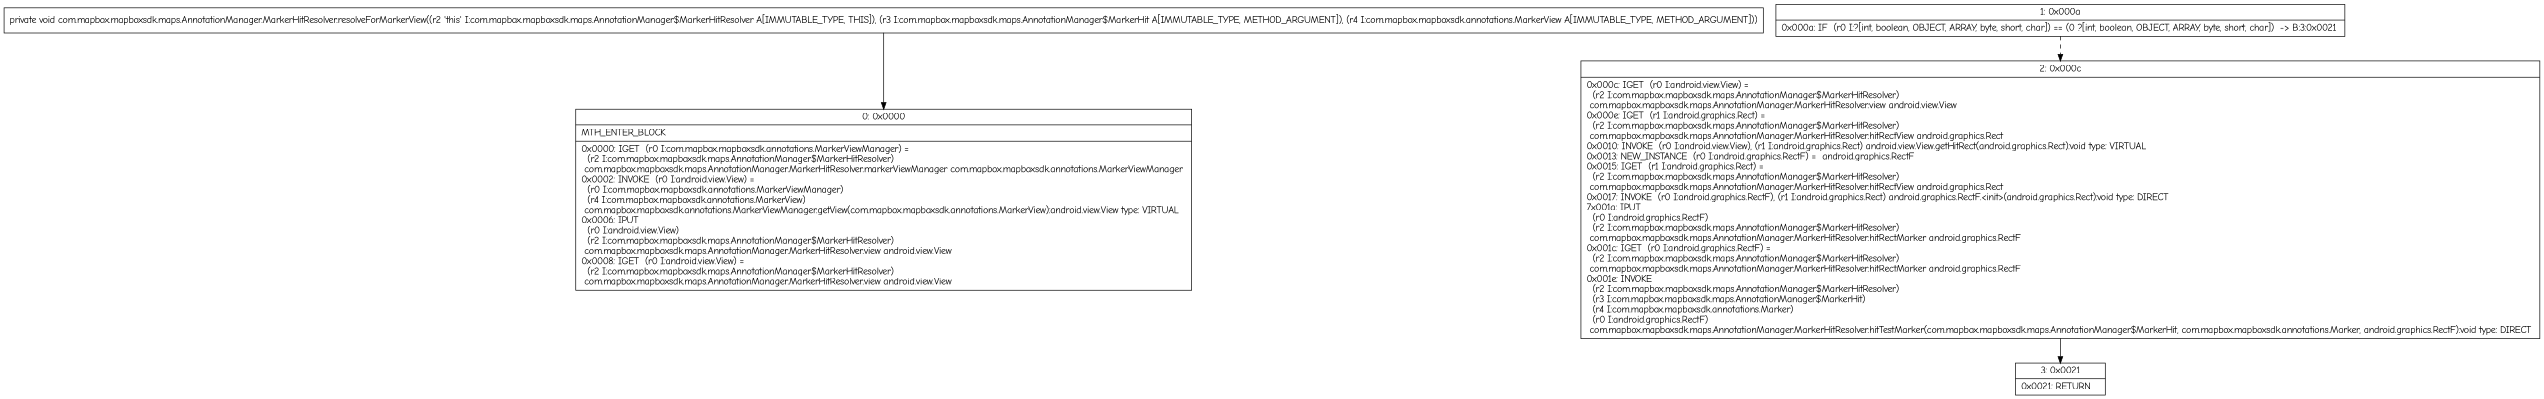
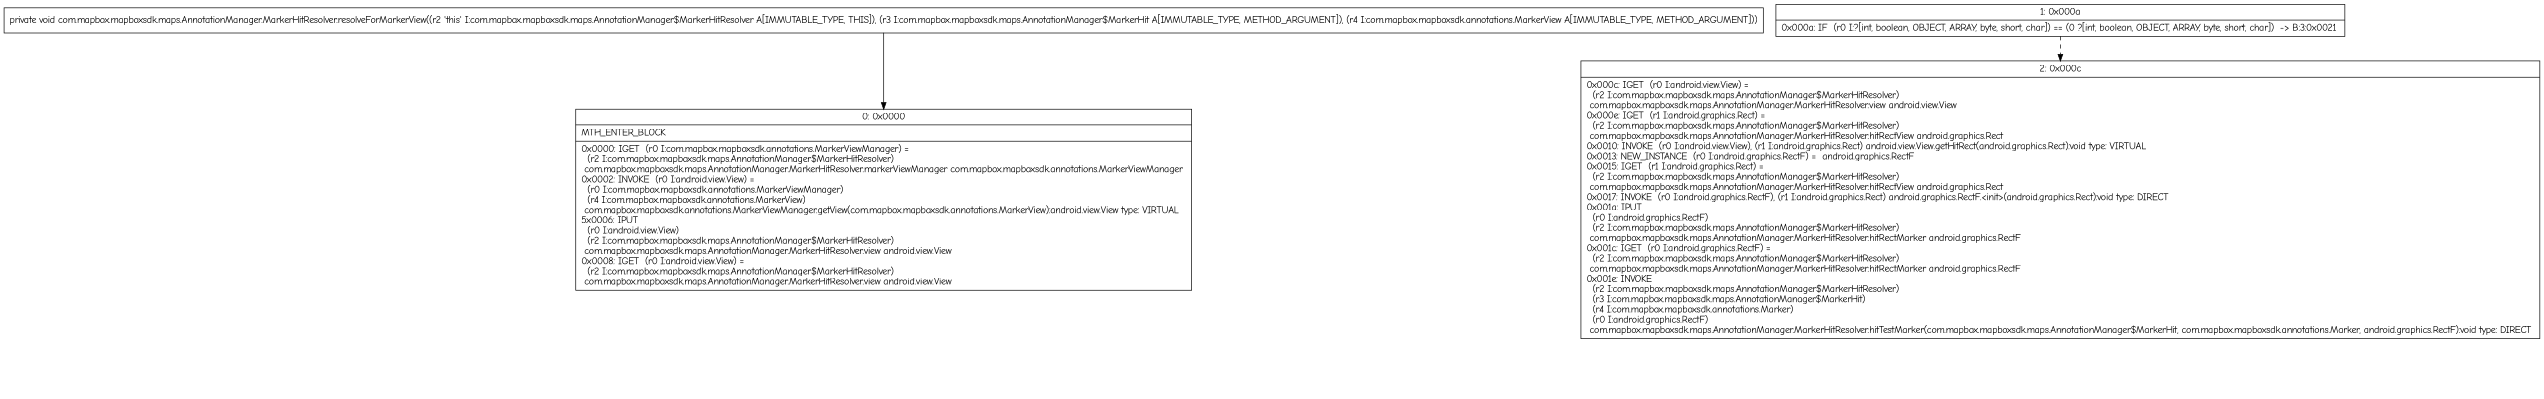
(1617, 208) -> (1617, 208)
(613, 220) -> (613, 220)
(2060, 379) -> none
